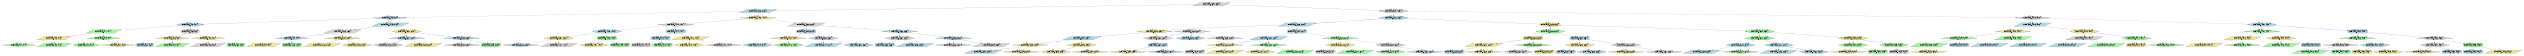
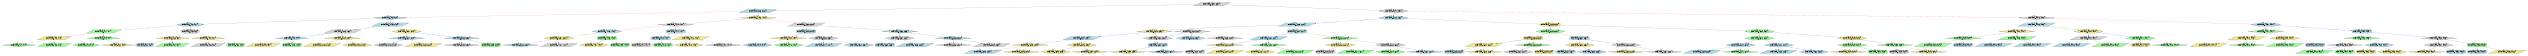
(1894, 45) -> (1895, 45)
